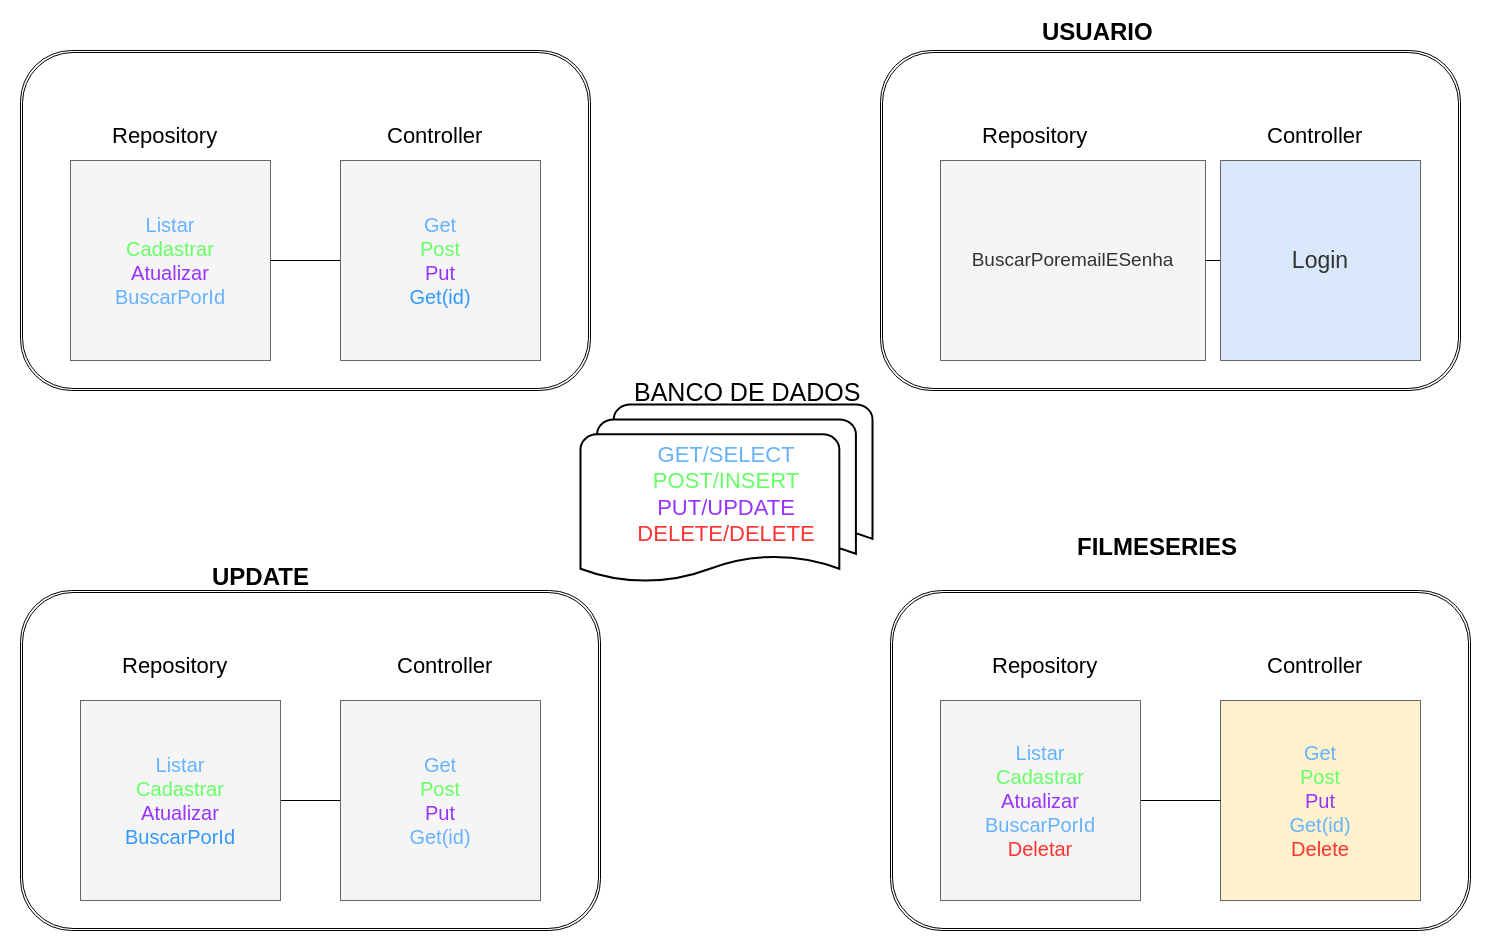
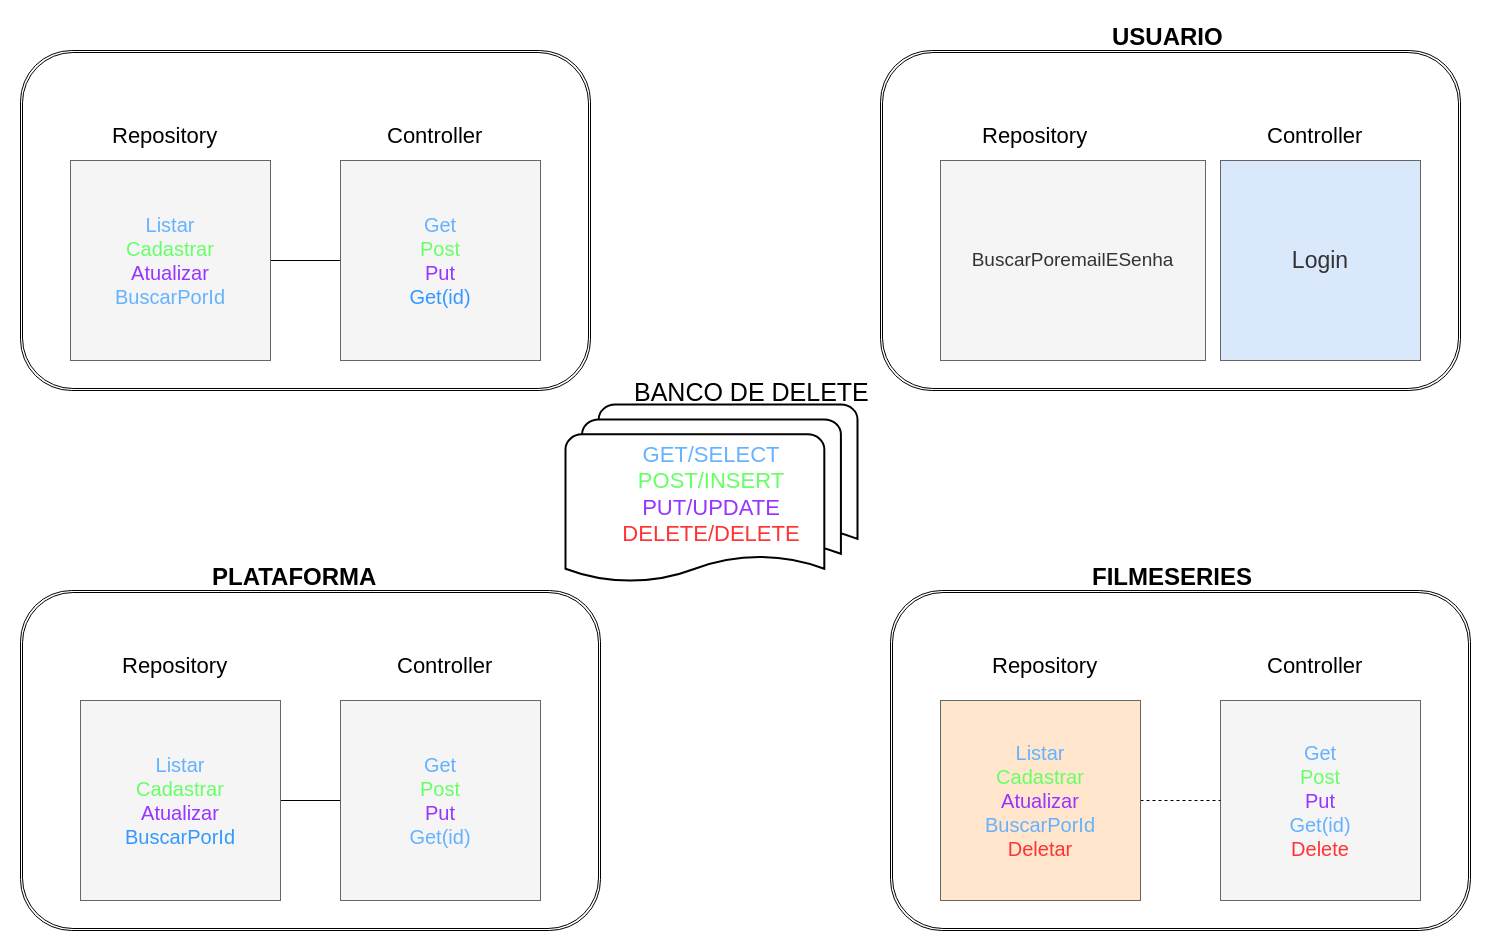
(1106, 26) -> (1176, 31)
(1204, 261) -> none
(678, 385) -> (682, 385)
(727, 495) -> (712, 495)
(1166, 541) -> (1181, 571)
(233, 571) -> (246, 571)
(1041, 801) -> (1041, 801)
(1181, 801) -> (1181, 801)
(1321, 801) -> (1321, 801)
